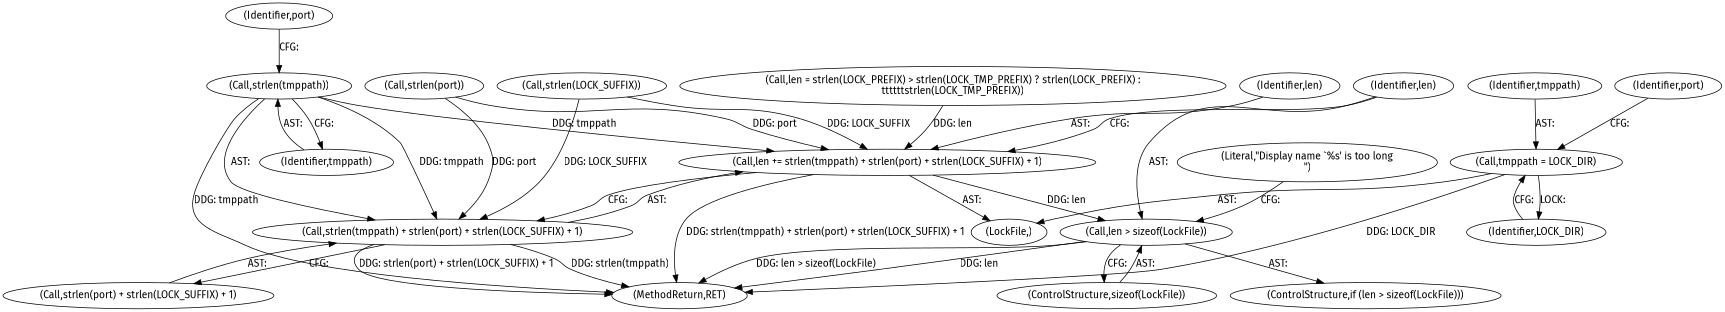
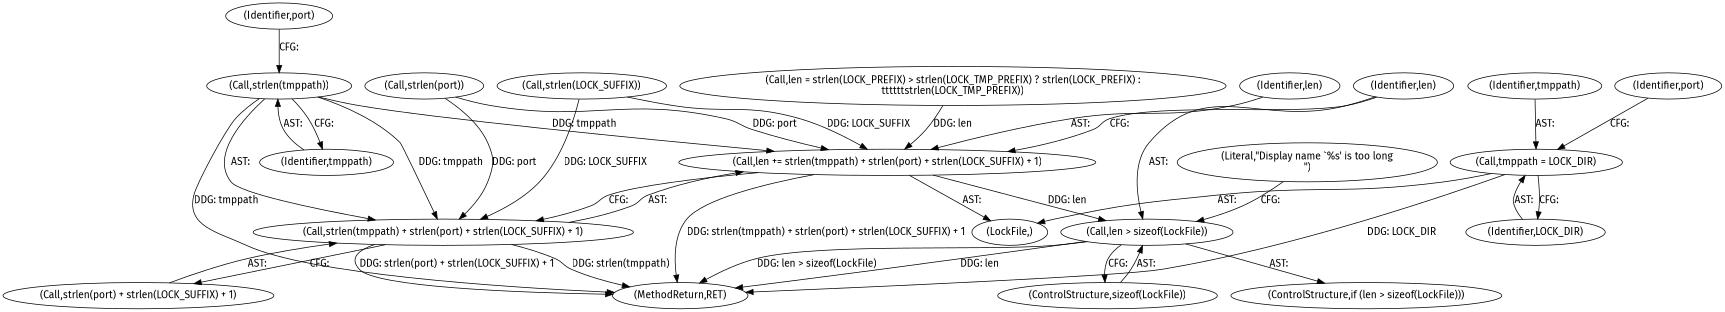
(1526, 201) -> (1525, 201)
(1554, 201) -> (1550, 201)
